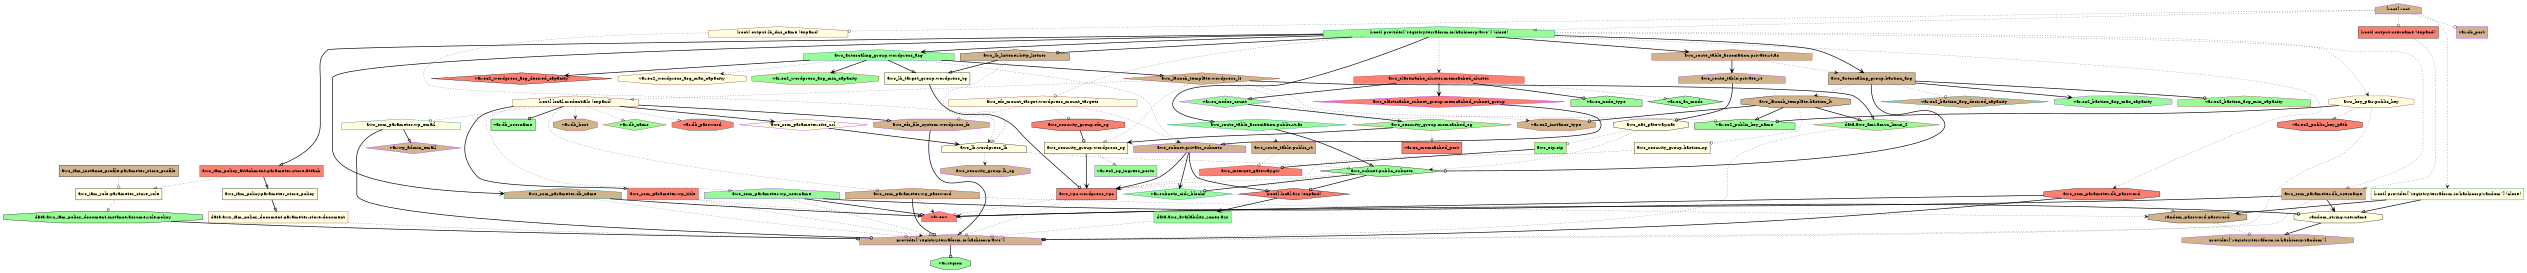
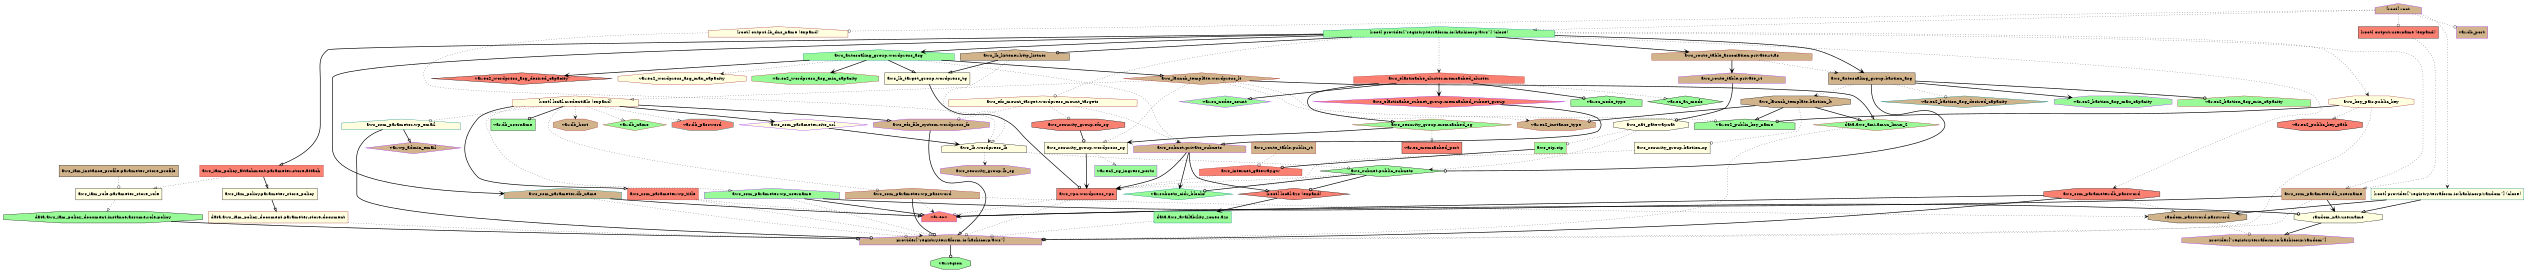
(1305, 111) -> (1308, 104)
(1257, 125) -> none
(2338, 217) -> (2338, 217)
